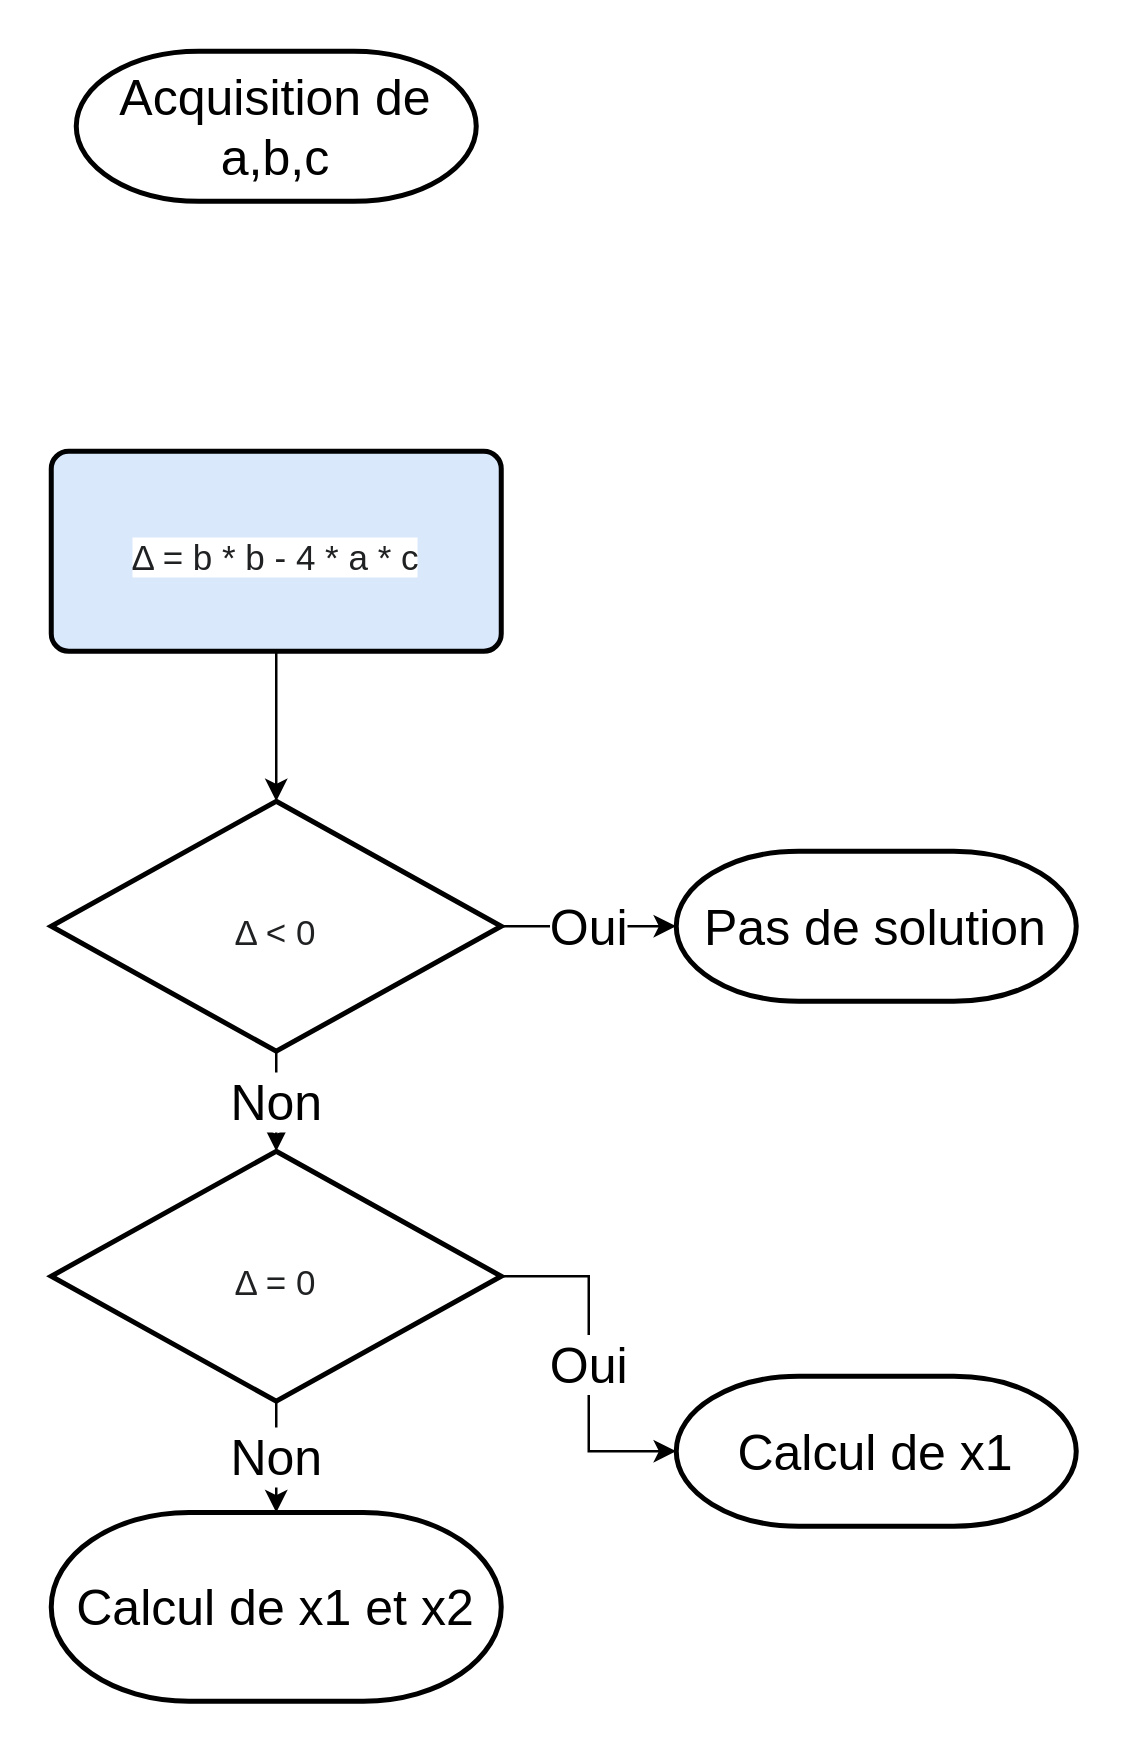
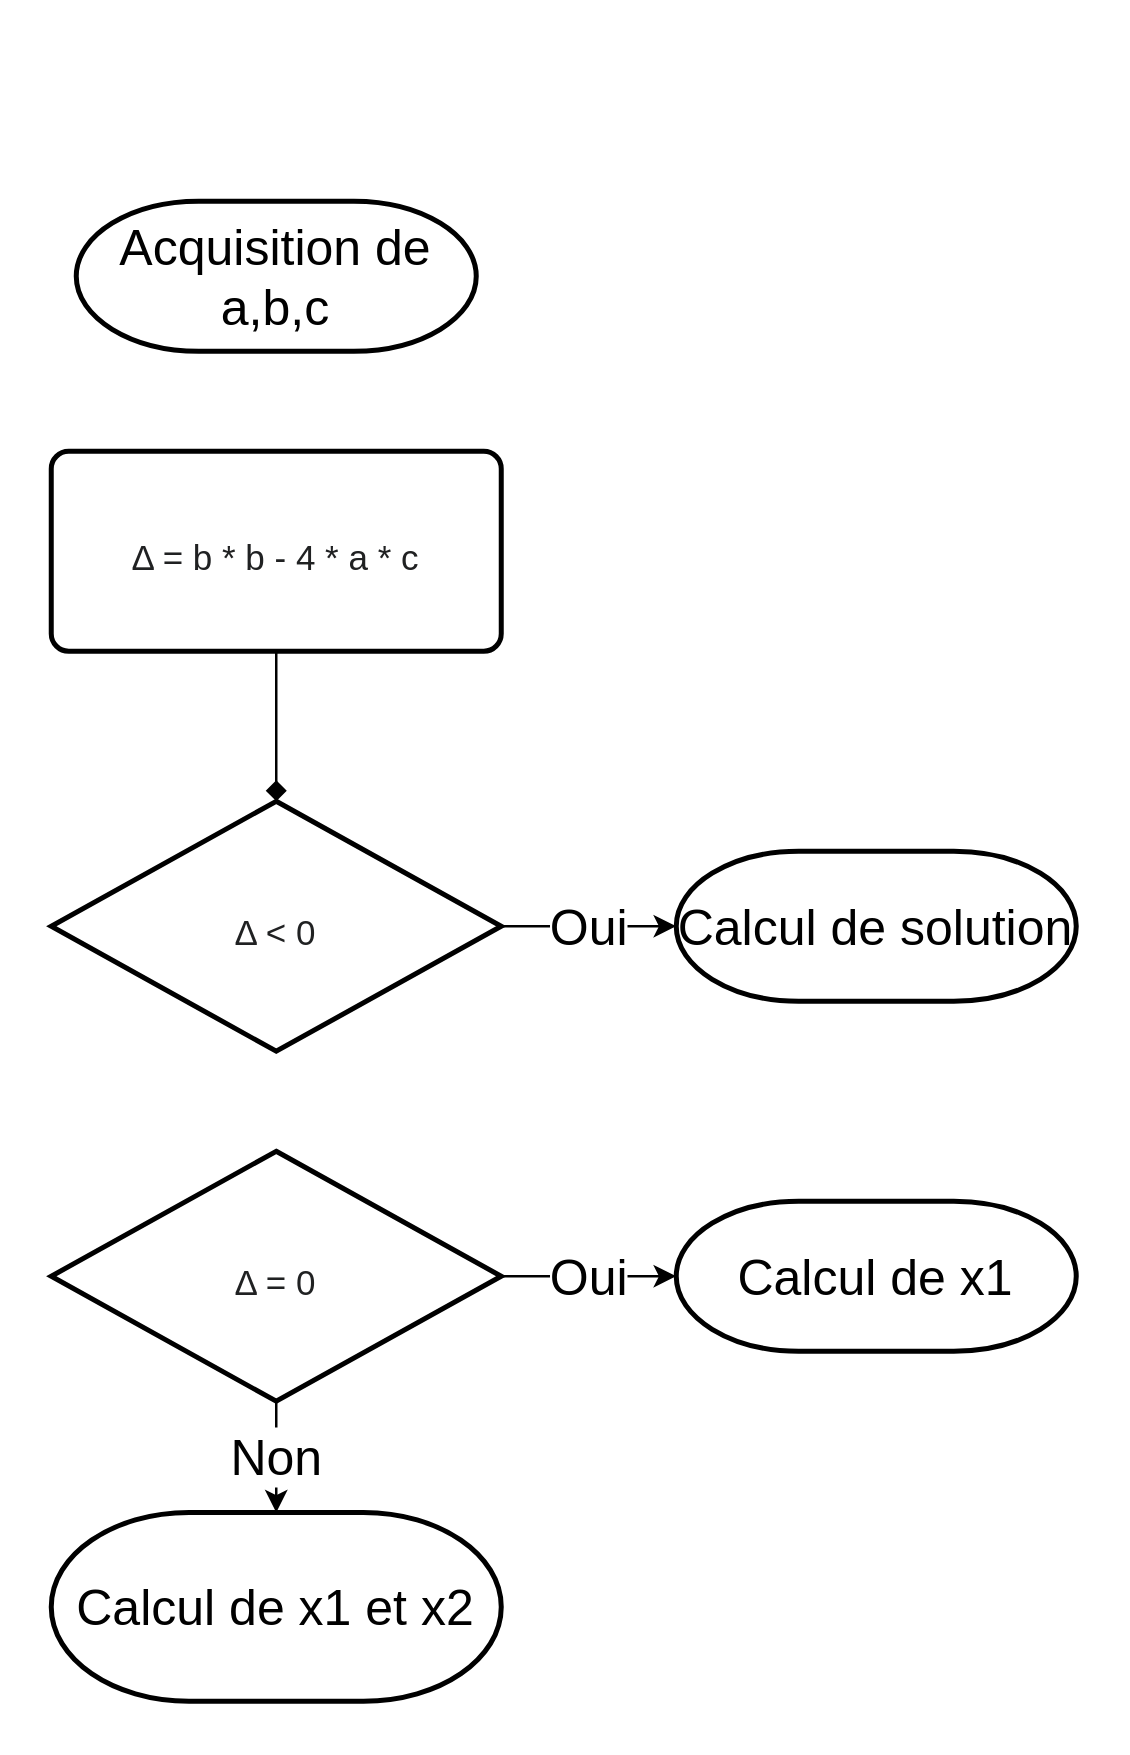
(276, 126) -> (276, 276)
(276, 551) -> (276, 551)
(276, 782) -> (276, 781)
(876, 926) -> (876, 926)
(276, 1062) -> none
(876, 1451) -> (876, 1276)
